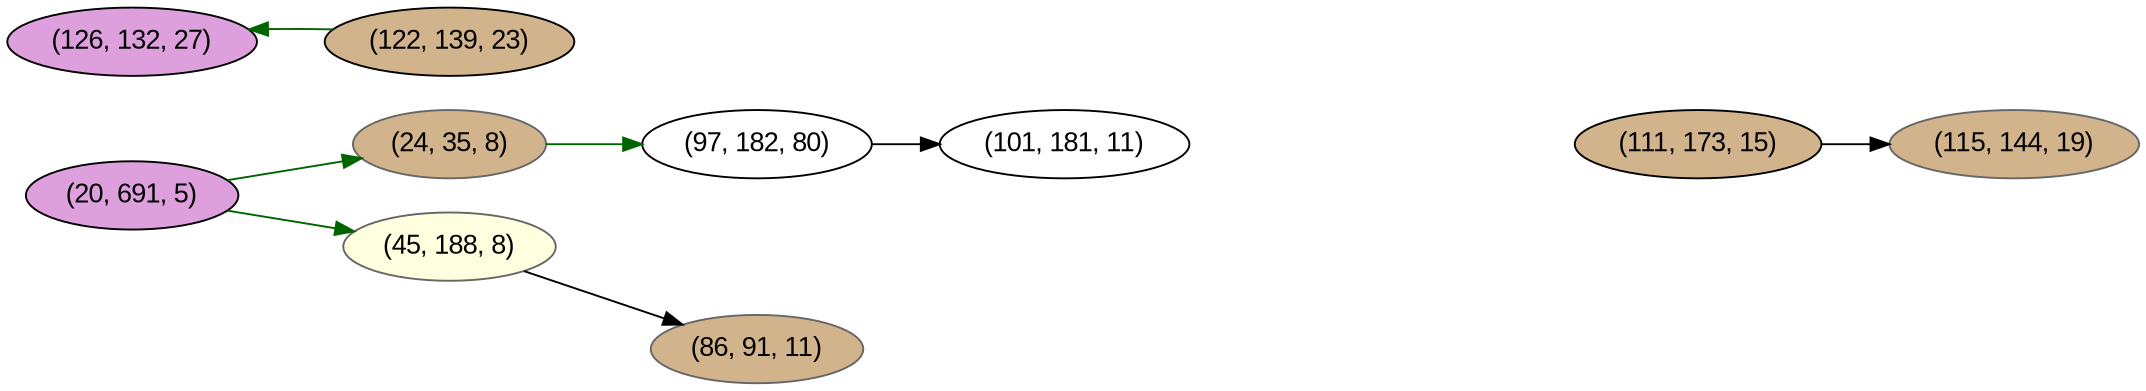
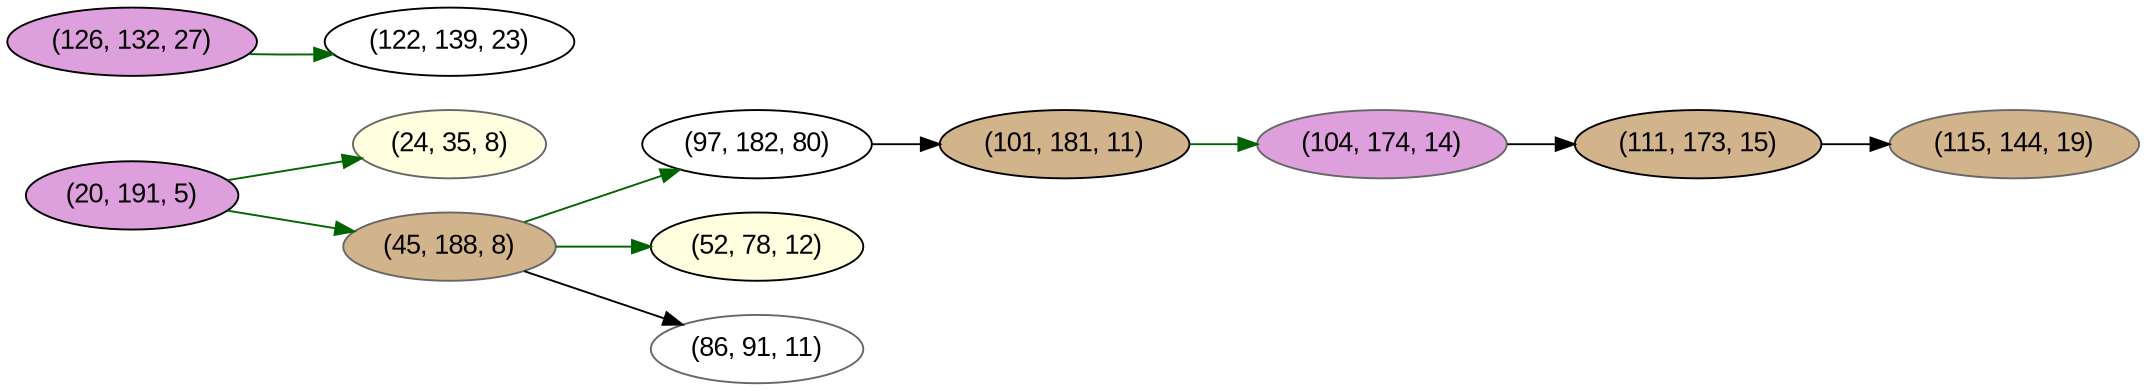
(301, 29) -> (281, 55)
(450, 42) -> (450, 42)
(450, 144) -> (450, 144)
(584, 144) -> (593, 199)
(1065, 144) -> (1065, 144)
none -> (1382, 144)
(132, 195) -> (132, 195)
(450, 247) -> (450, 247)
none -> (757, 247)
(757, 349) -> (757, 349)
